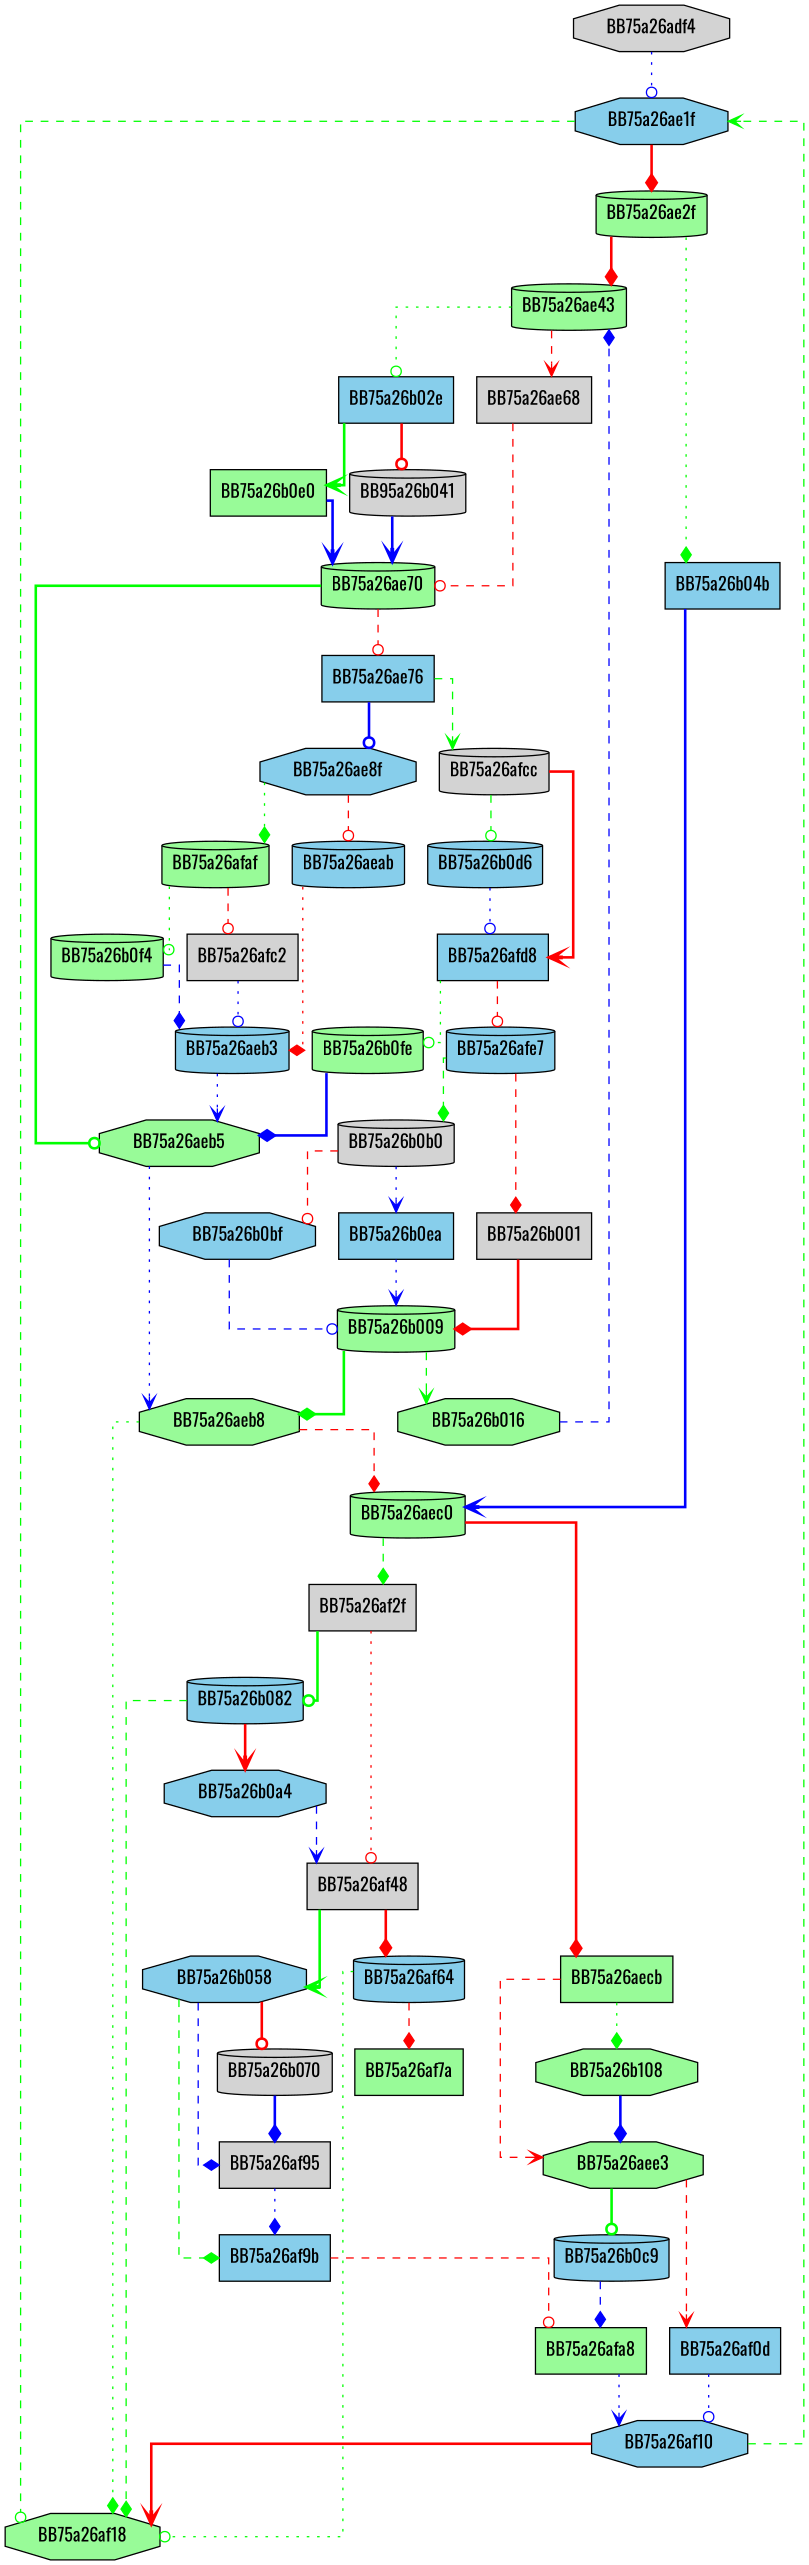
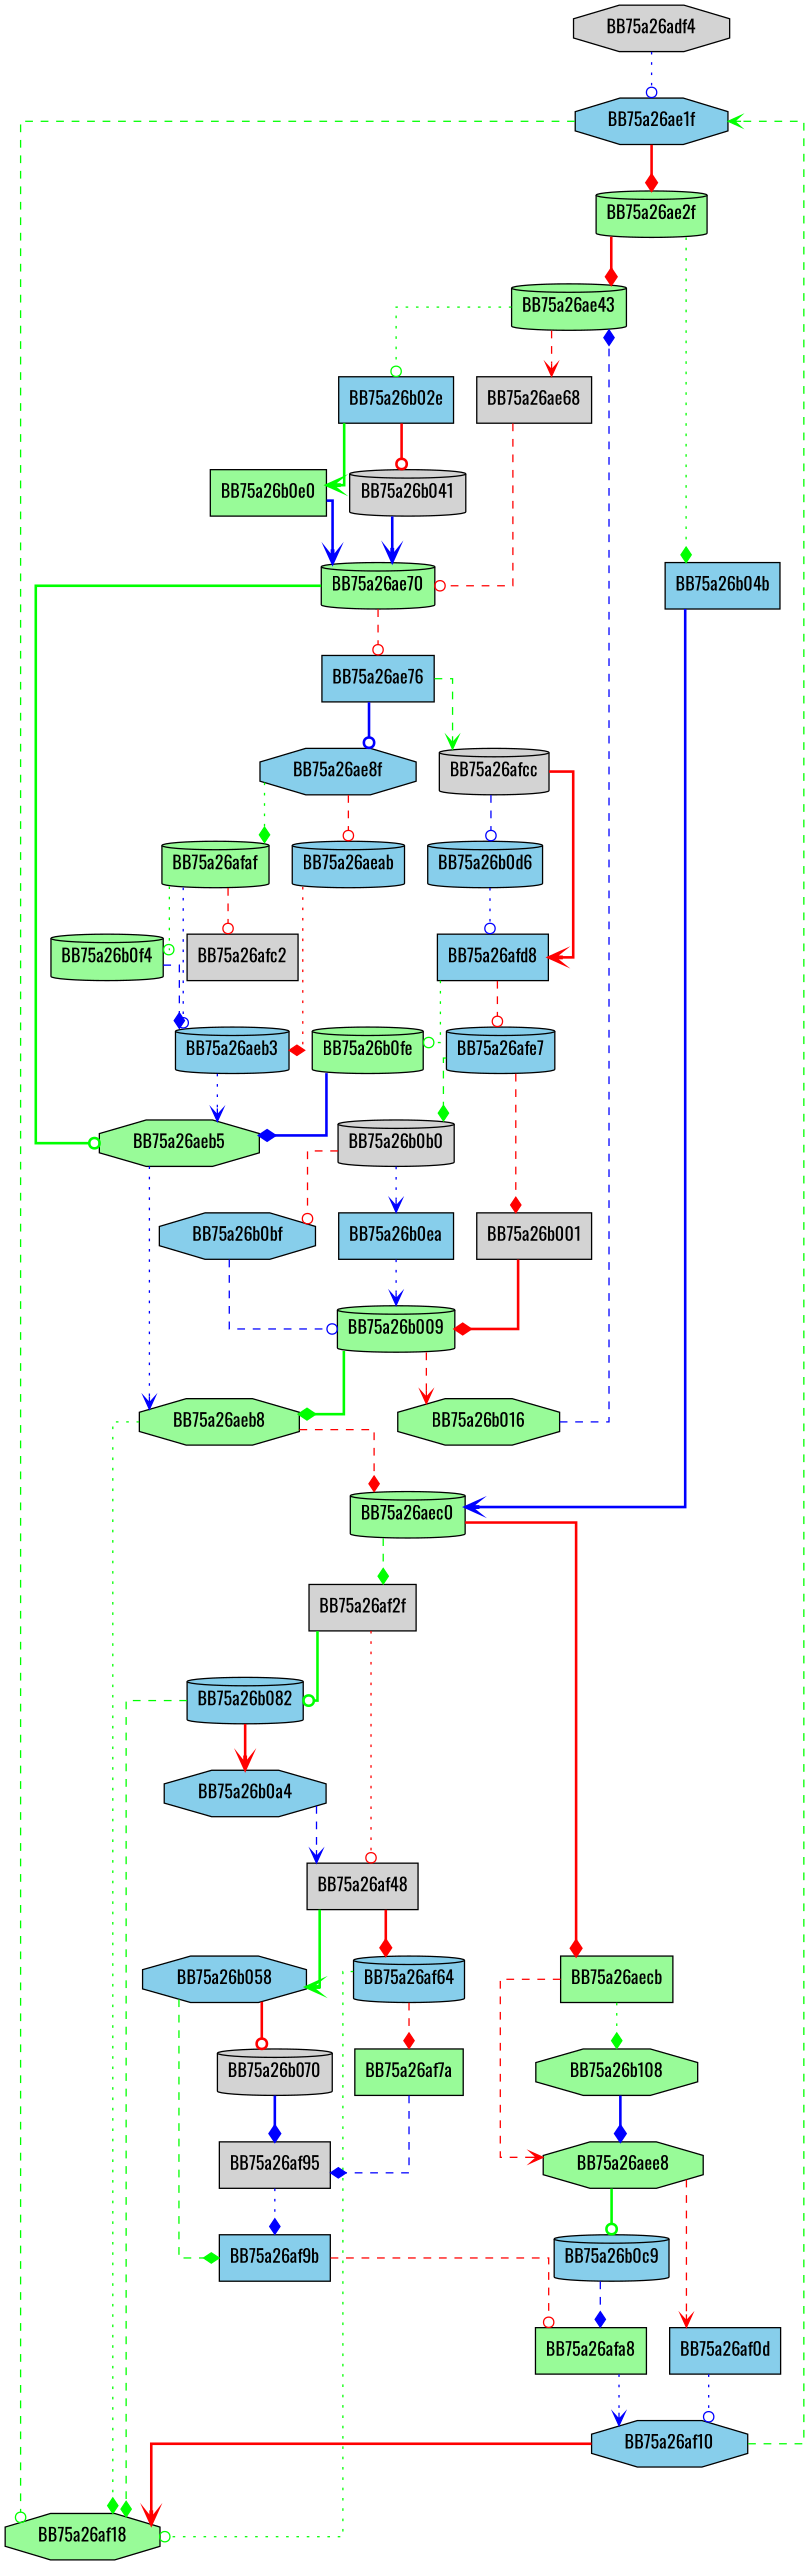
(408, 493) -> (408, 493)
(491, 813) -> (491, 813)
(238, 999) -> (183, 953)
(426, 1372) -> (426, 1372)
(198, 2087) -> (409, 2166)
(623, 2165) -> (623, 2165)
